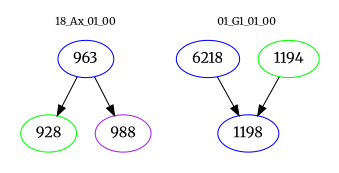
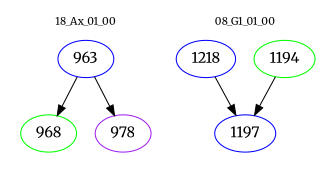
(247, 22) -> (245, 22)
(208, 59) -> (206, 59)
(49, 133) -> (49, 133)
(123, 133) -> (123, 133)
(248, 133) -> (245, 133)
